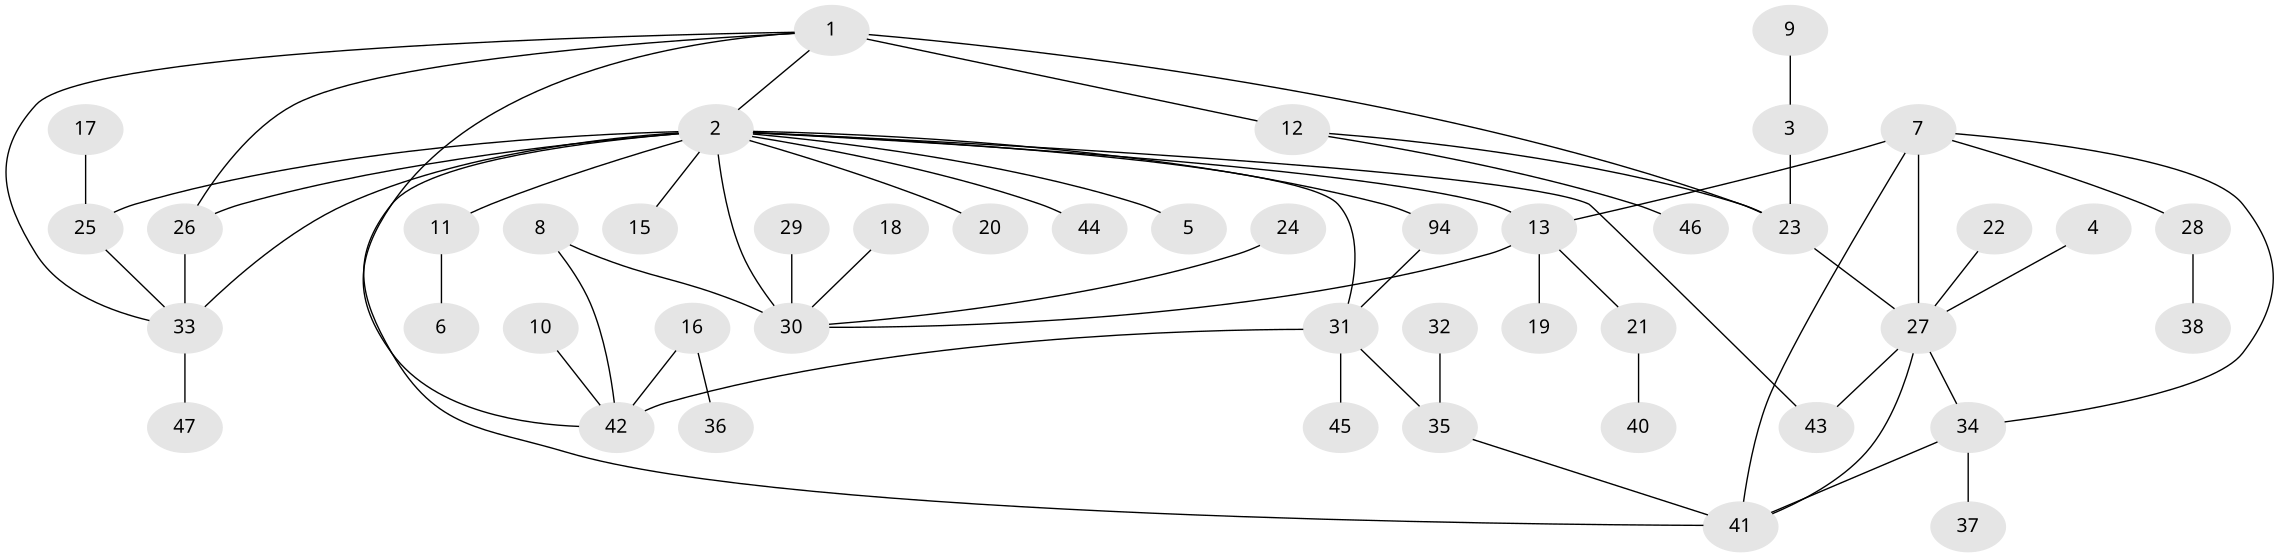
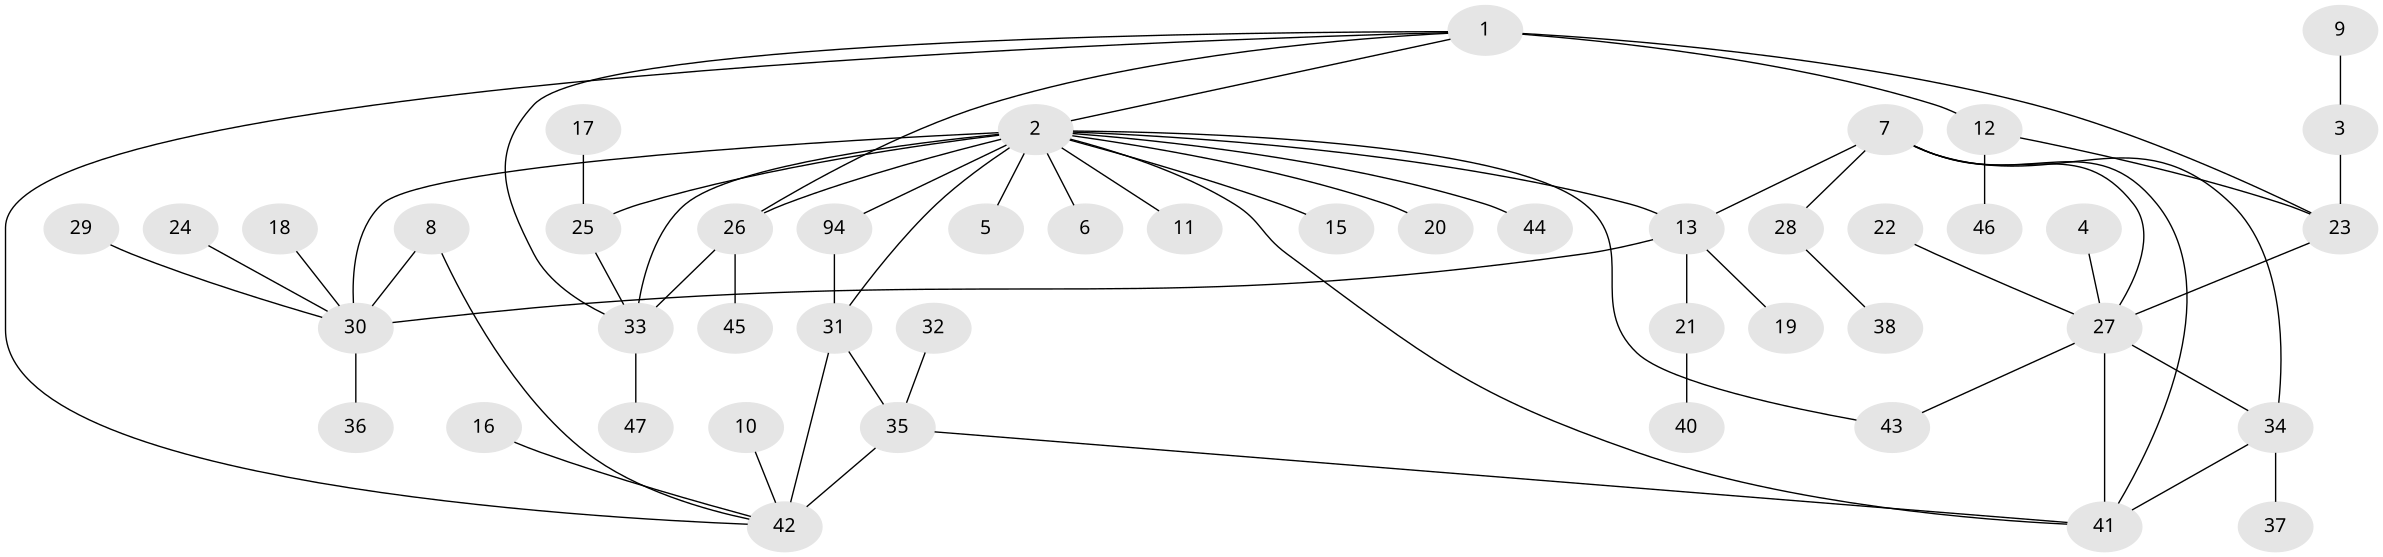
(441, 279) -> (1061, 179)
(704, 378) -> (356, 378)
(1341, 378) -> (735, 279)
none -> (841, 477)
